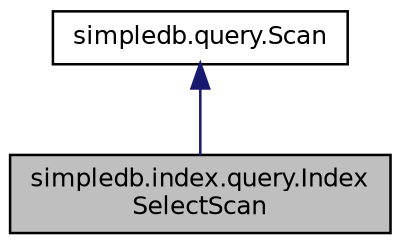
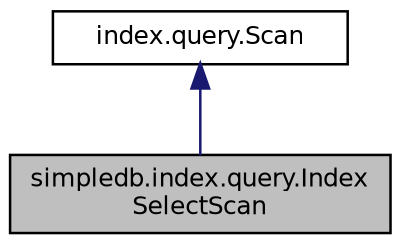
(200, 38) -> (200, 38)
